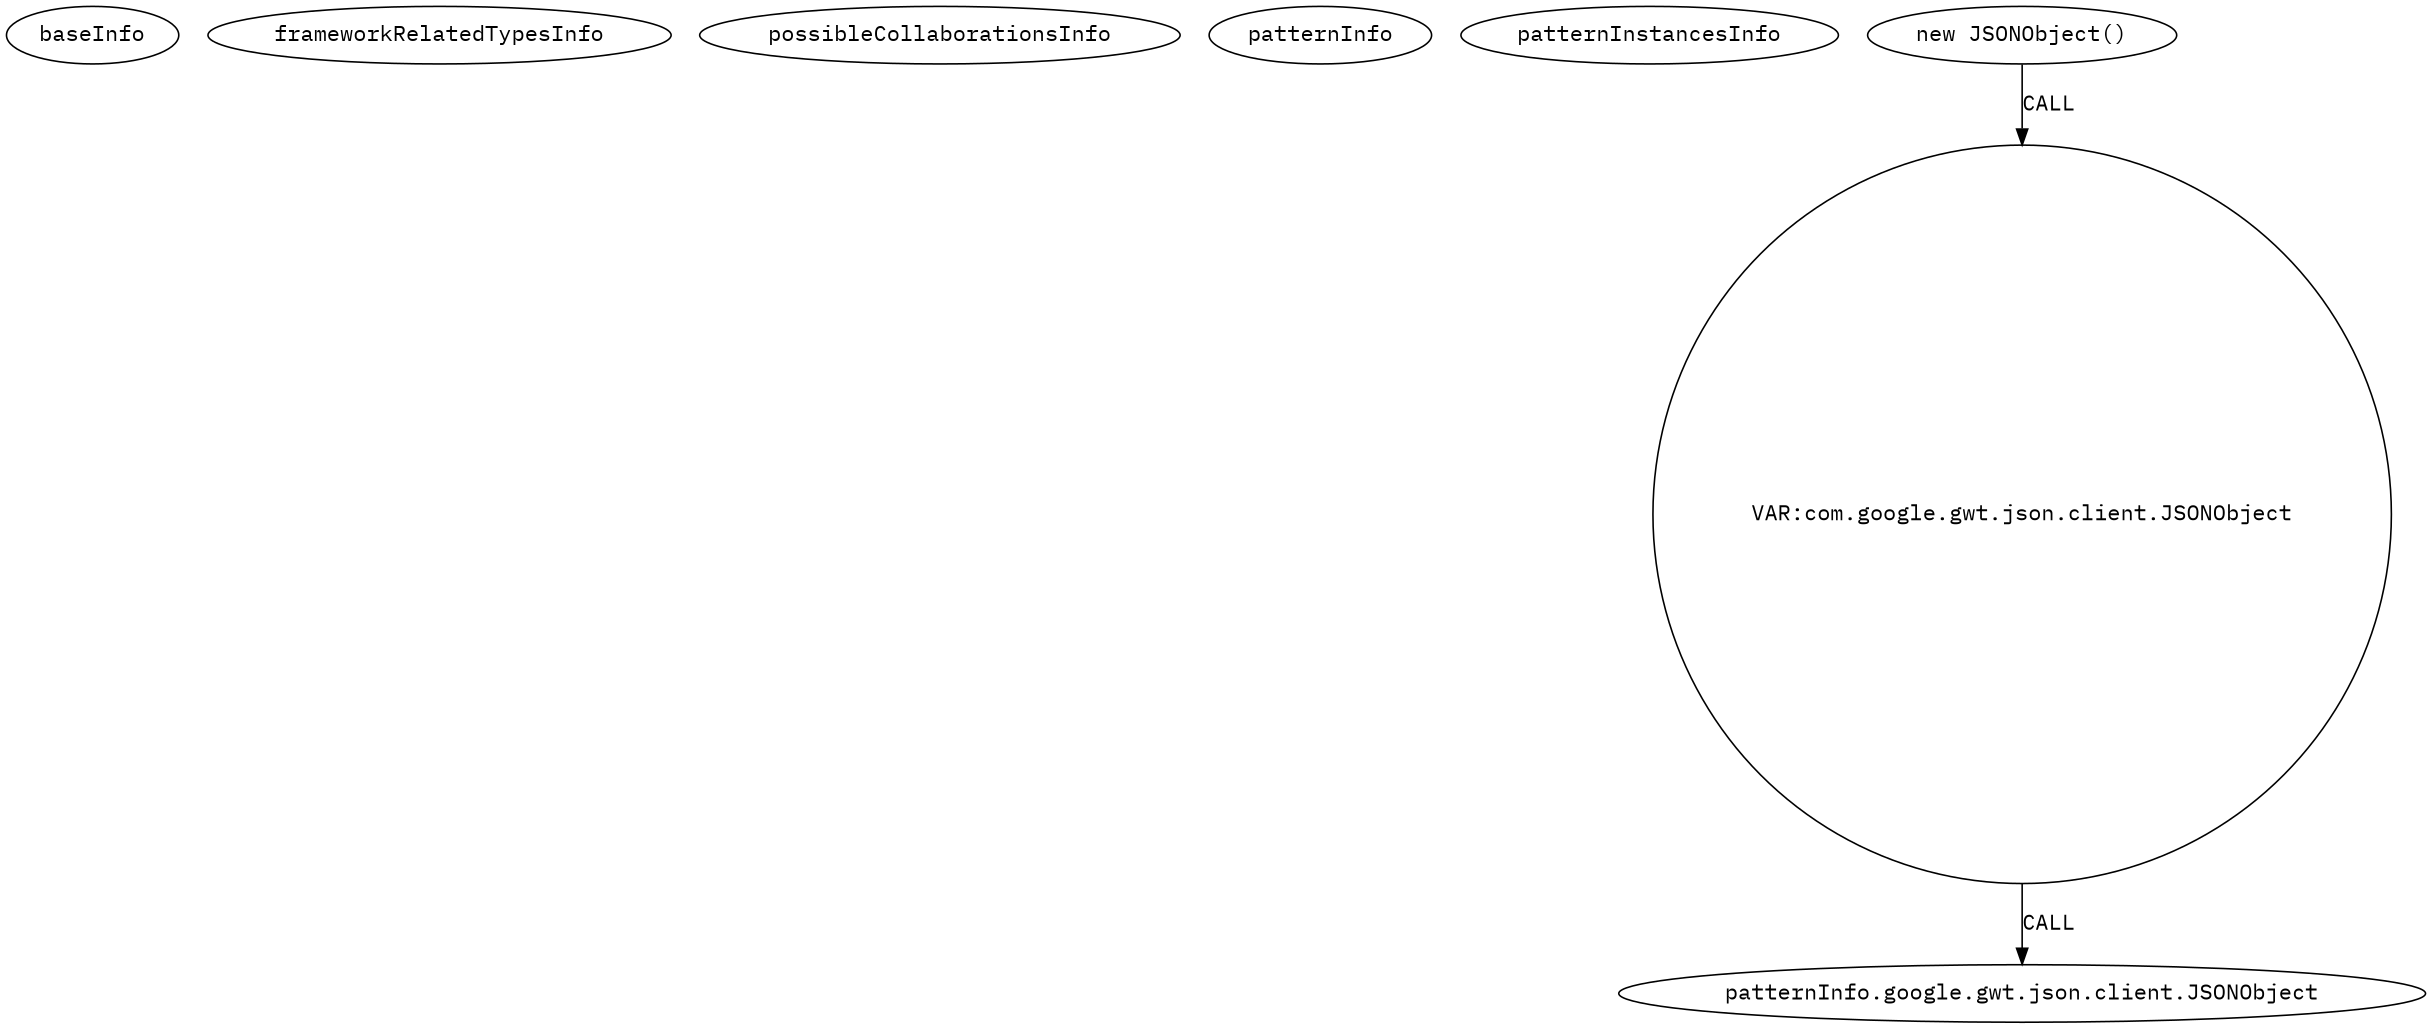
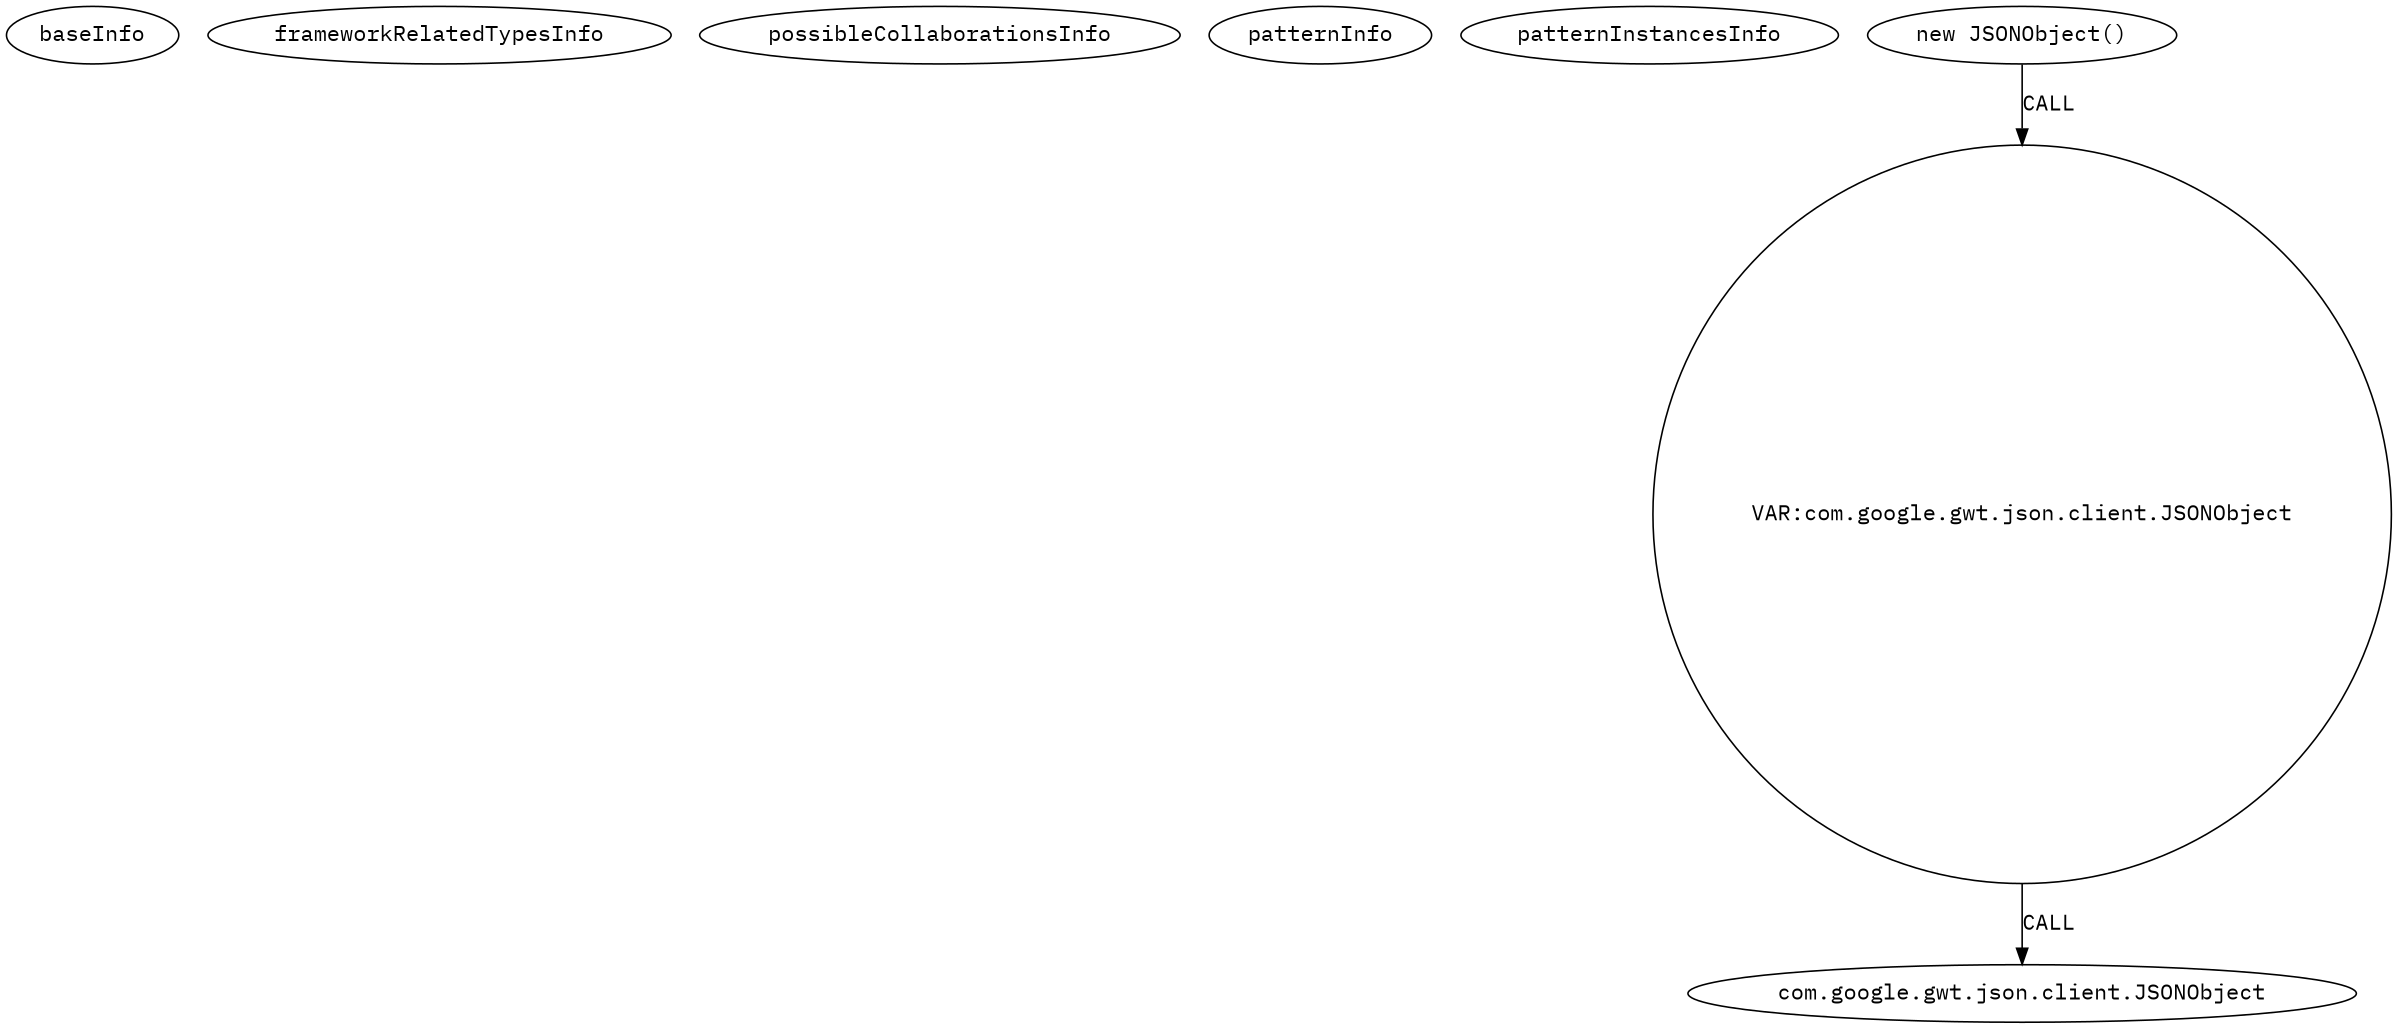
(2022, 993) -> (2022, 993)
